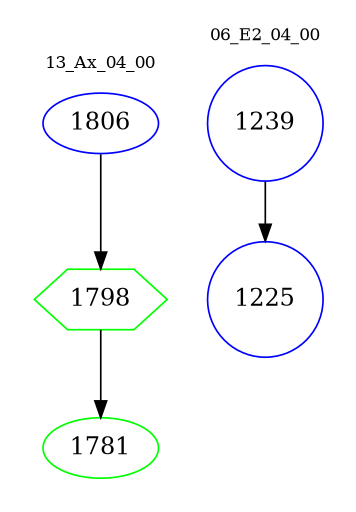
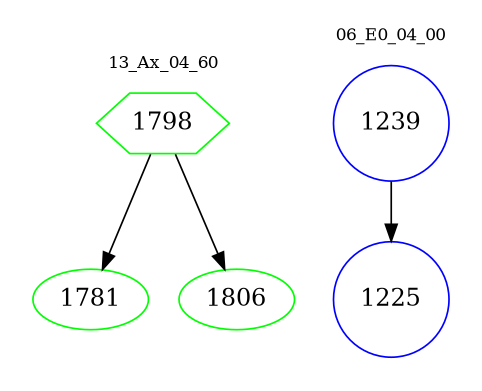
(265, 36) -> (391, 36)
(101, 64) -> (164, 64)
(101, 123) -> (237, 299)
(101, 203) -> (197, 204)
